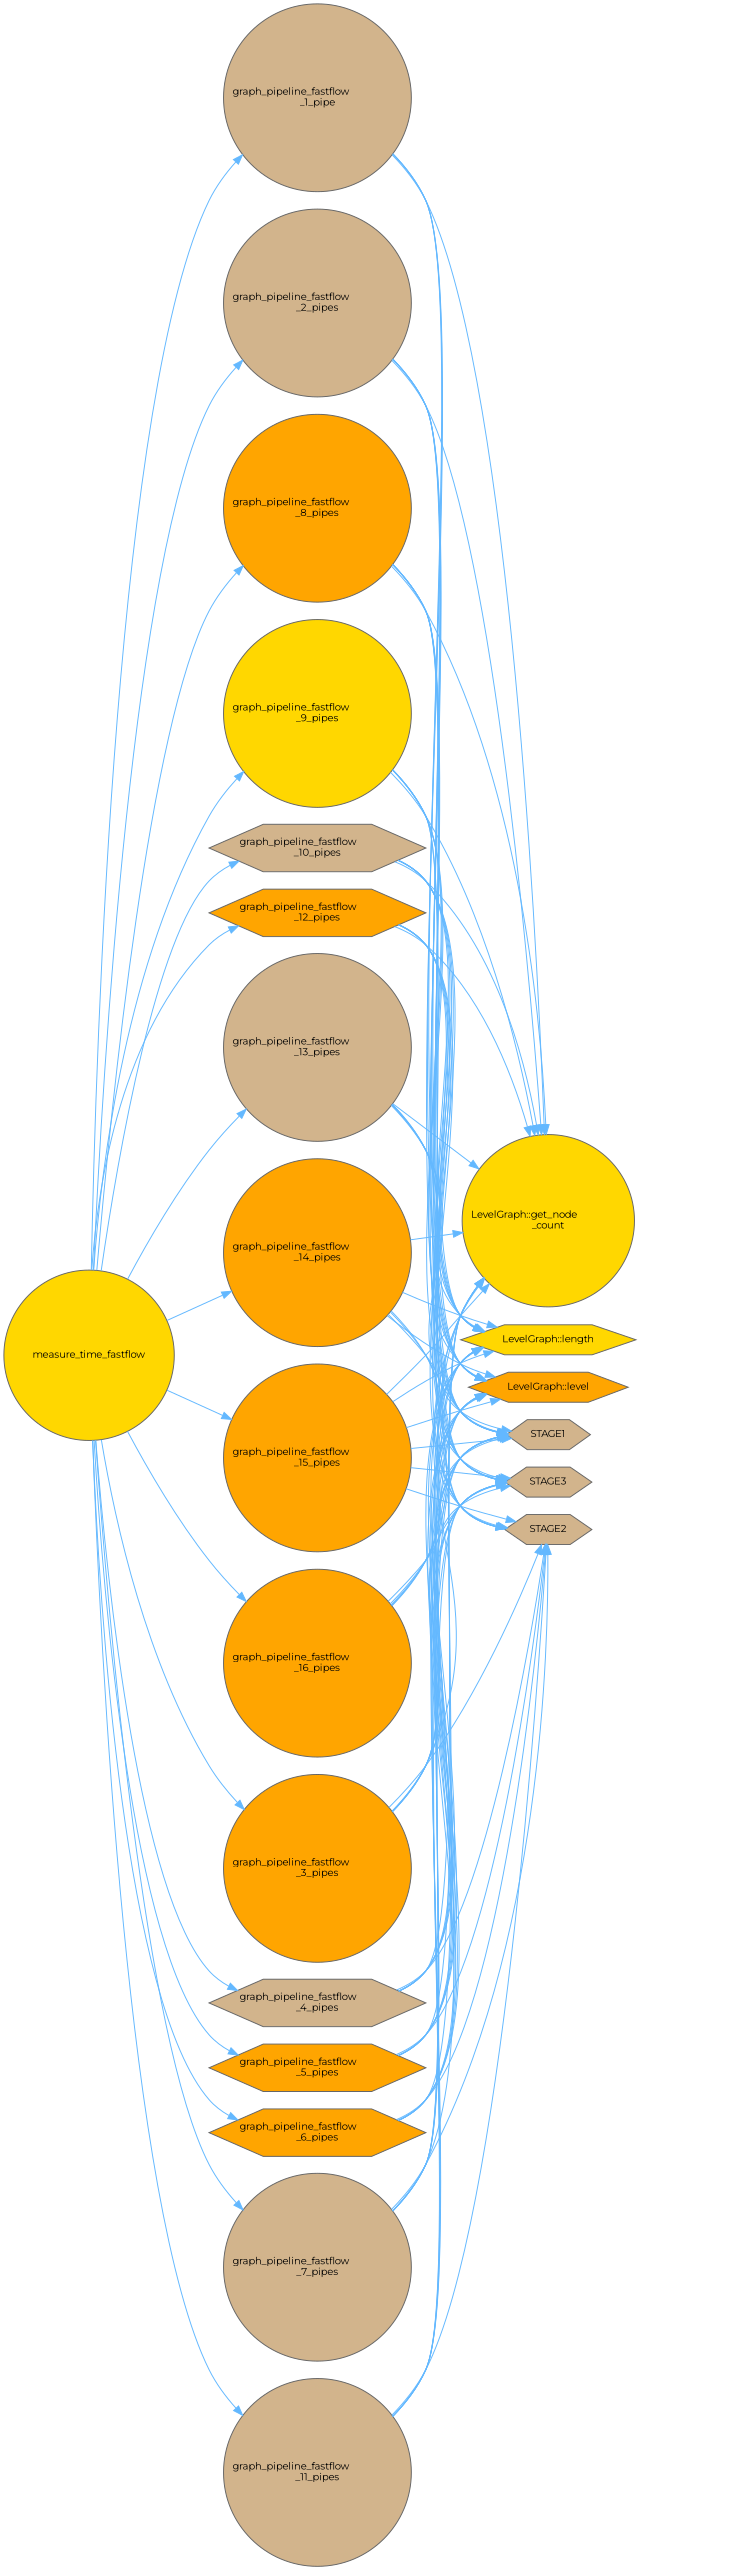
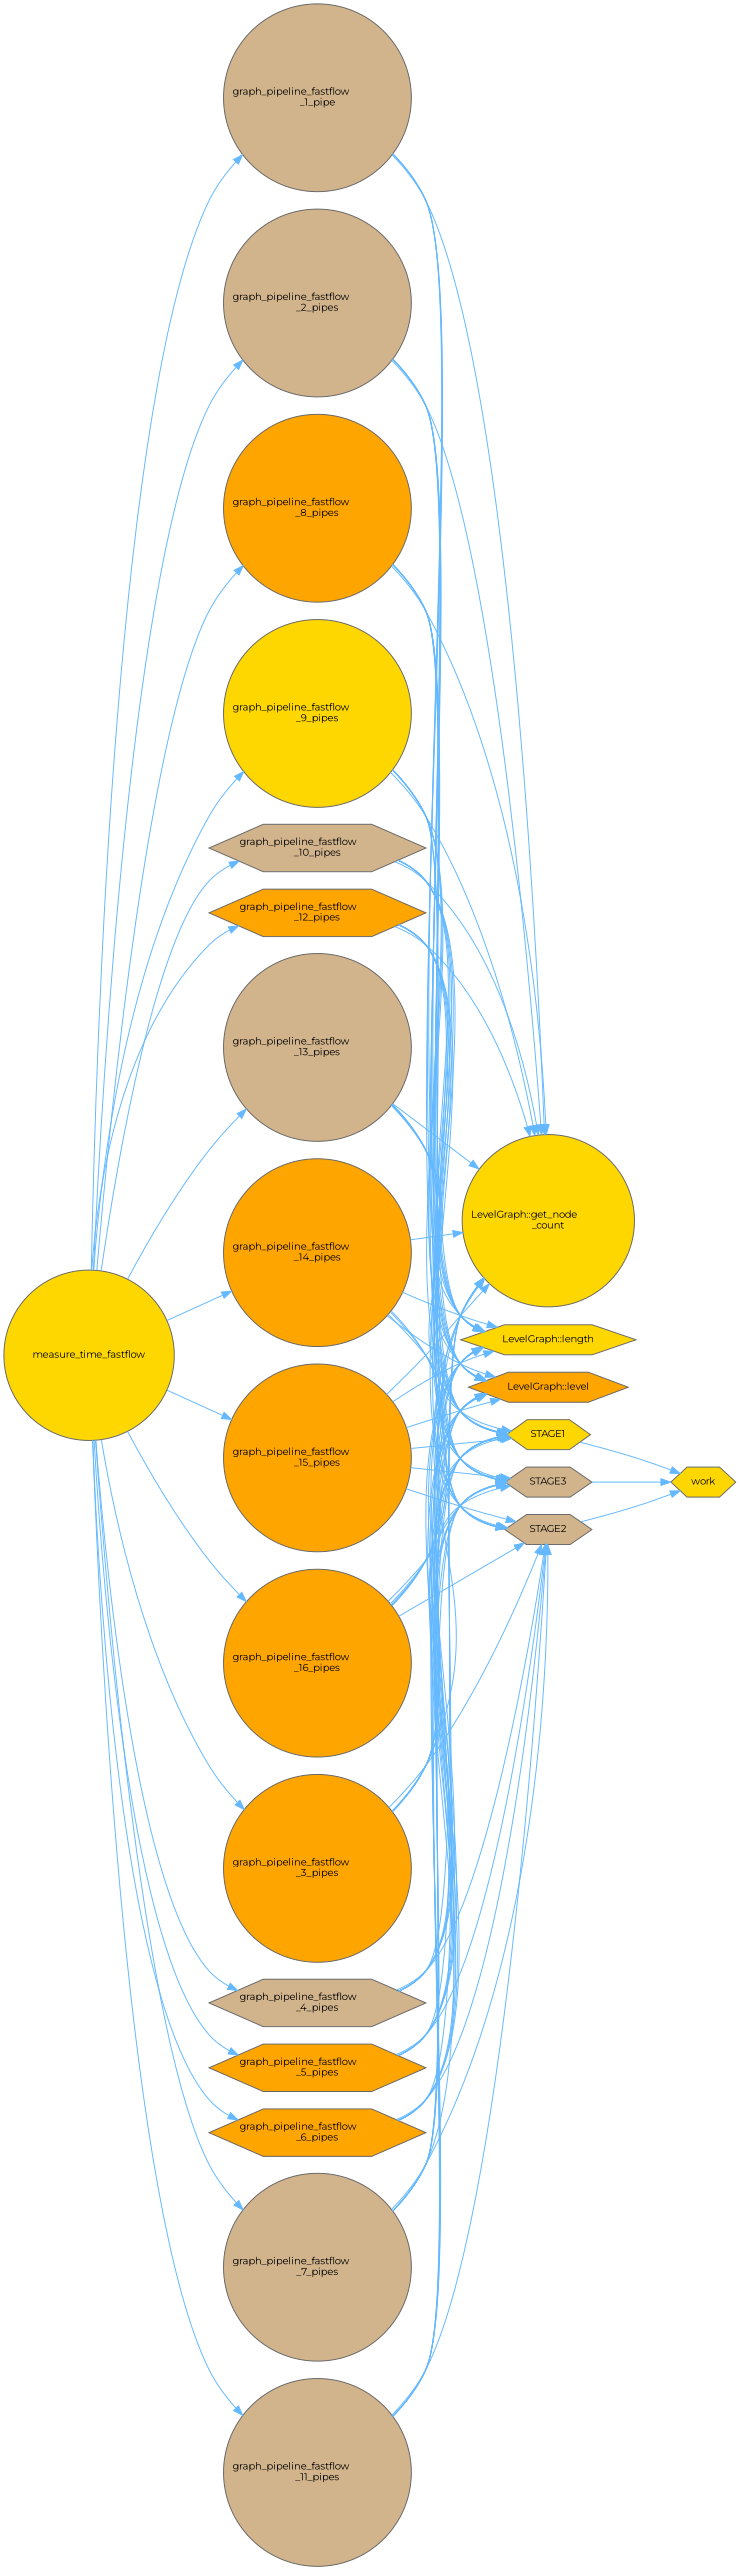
(548, 1435) -> (548, 1435)
none -> (703, 1482)
none -> (460, 1580)
